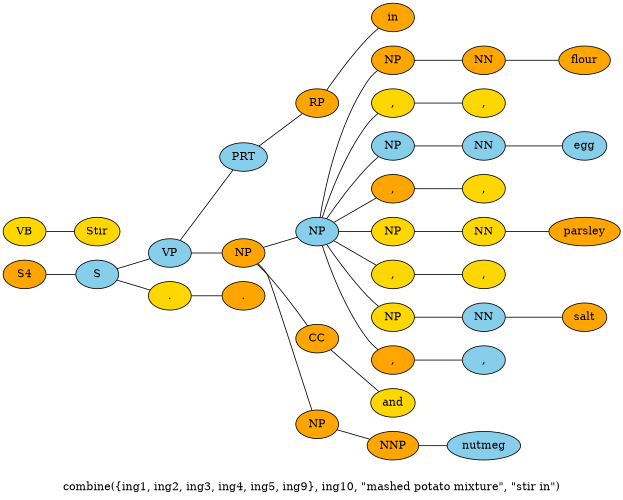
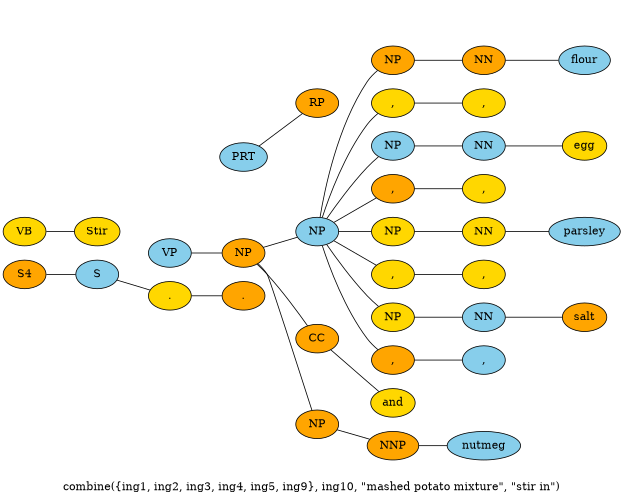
(393, 17) -> none
(585, 60) -> (585, 60)
(585, 146) -> (585, 146)
(207, 205) -> none
(585, 232) -> (585, 232)
(134, 264) -> none
